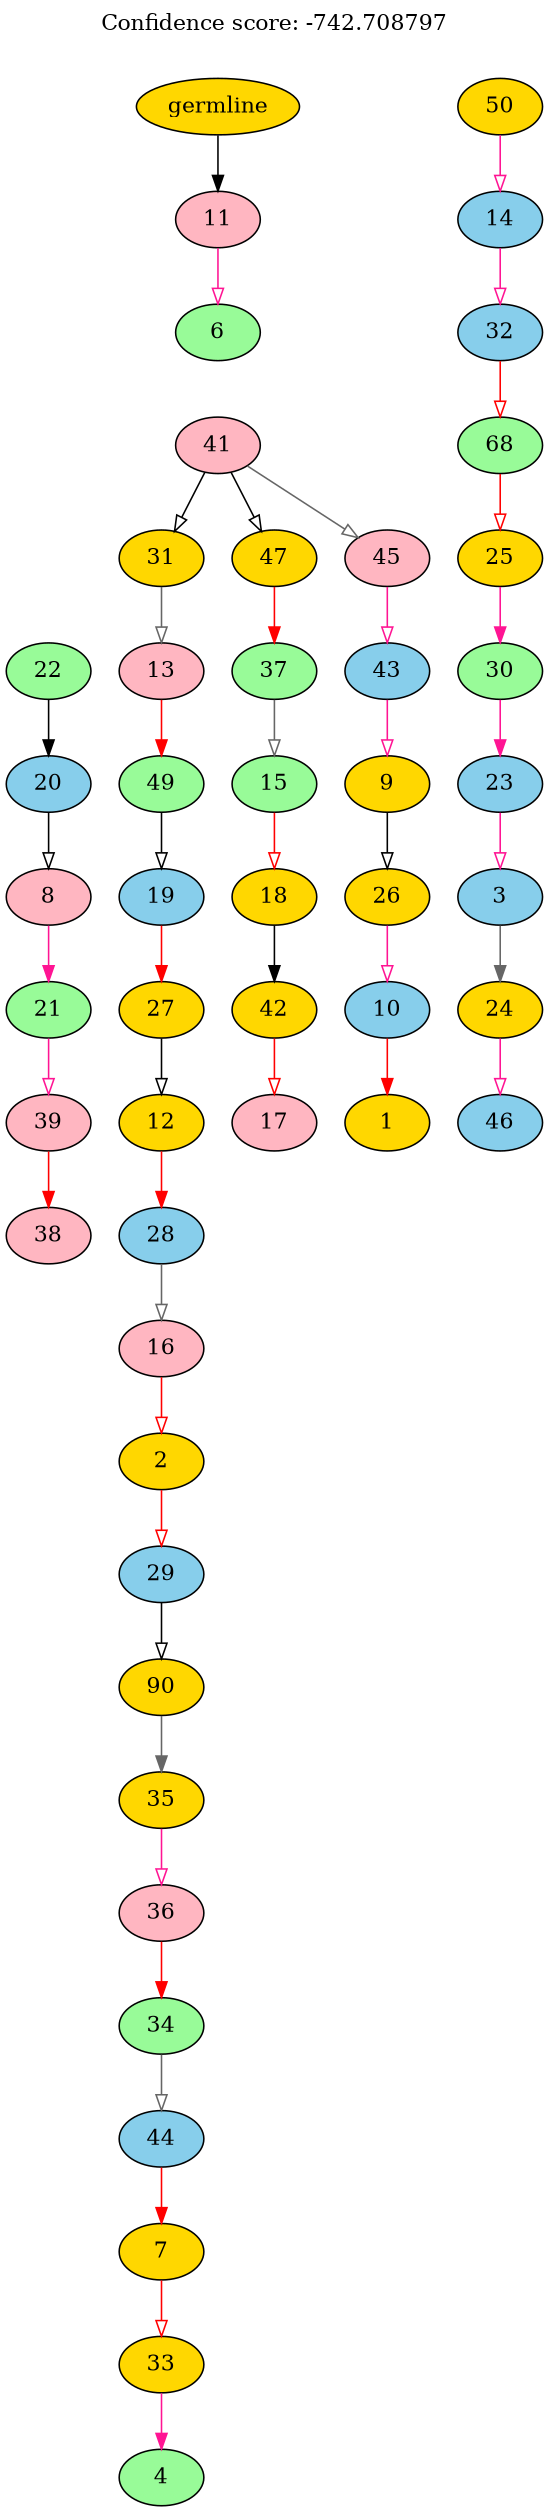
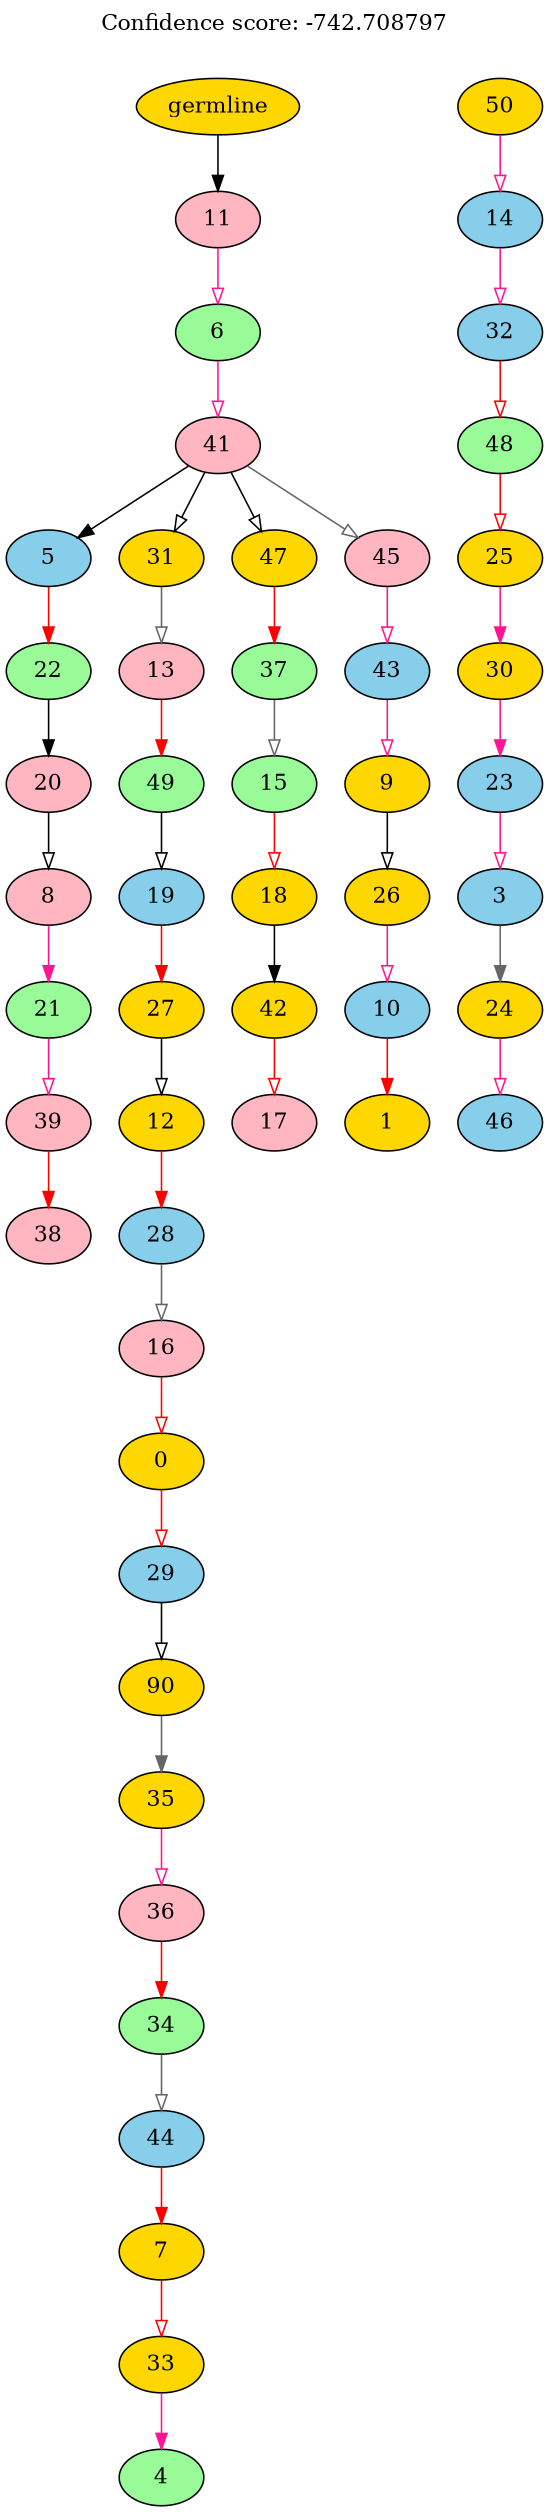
none -> (218, 381)
(500, 445) -> (500, 445)
none -> (49, 558)
(500, 671) -> (500, 671)
(49, 784) -> (49, 784)
(162, 1461) -> (162, 1461)
